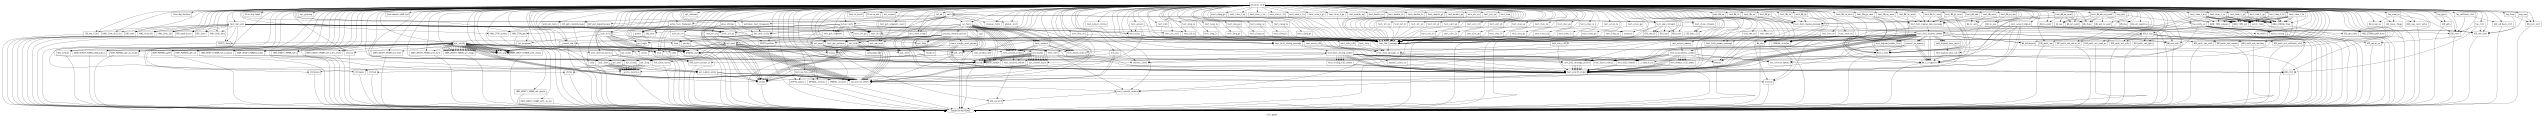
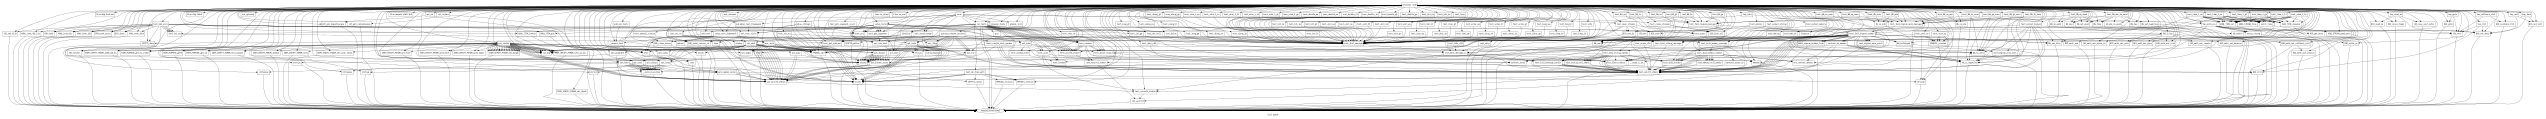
(1516, 15) -> (1675, 7)
(2127, 38) -> (2299, 47)
(701, 39) -> (878, 38)
(503, 46) -> (531, 48)
